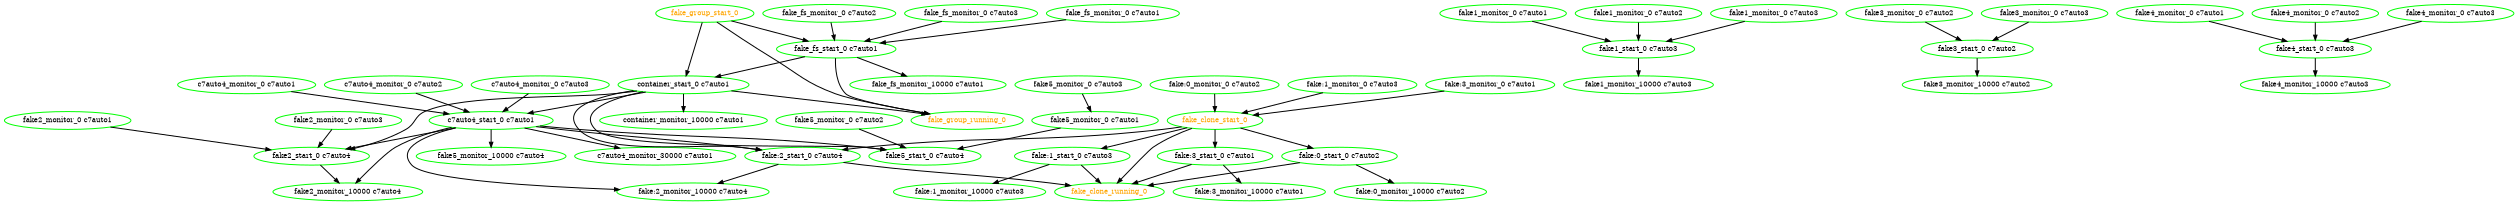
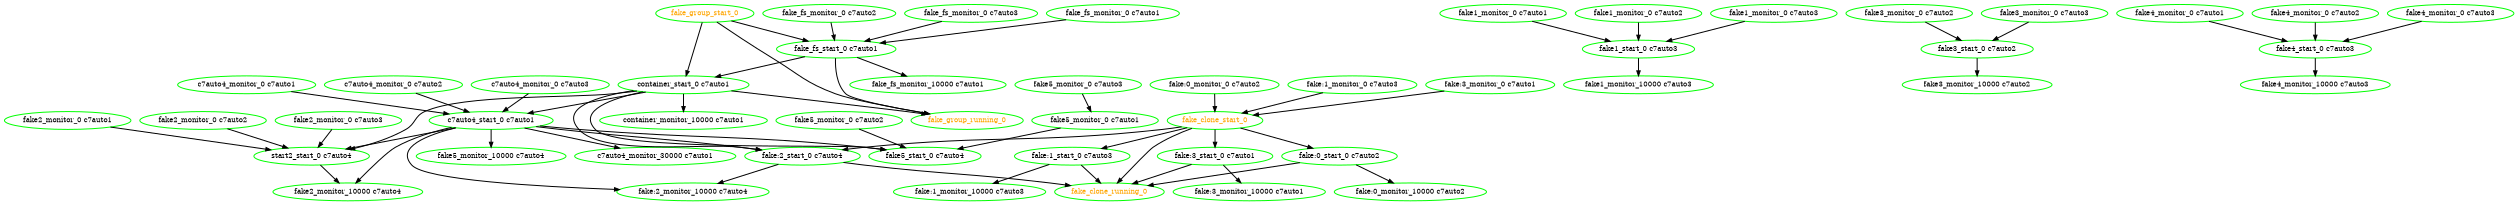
none -> (203, 120)
(312, 156) -> (312, 156)
